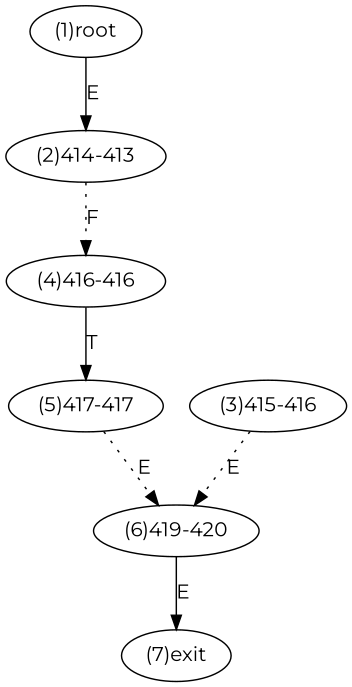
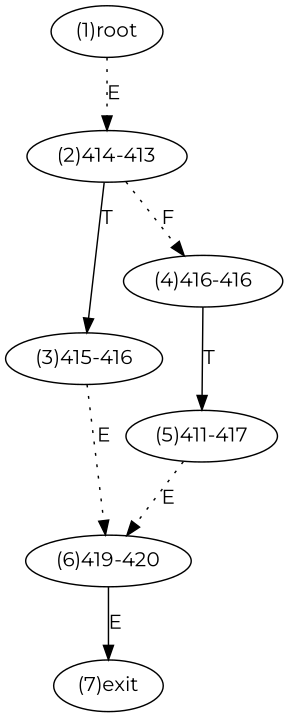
(86, 87) -> (107, 87)
none -> (96, 250)
(86, 406) -> (202, 436)
